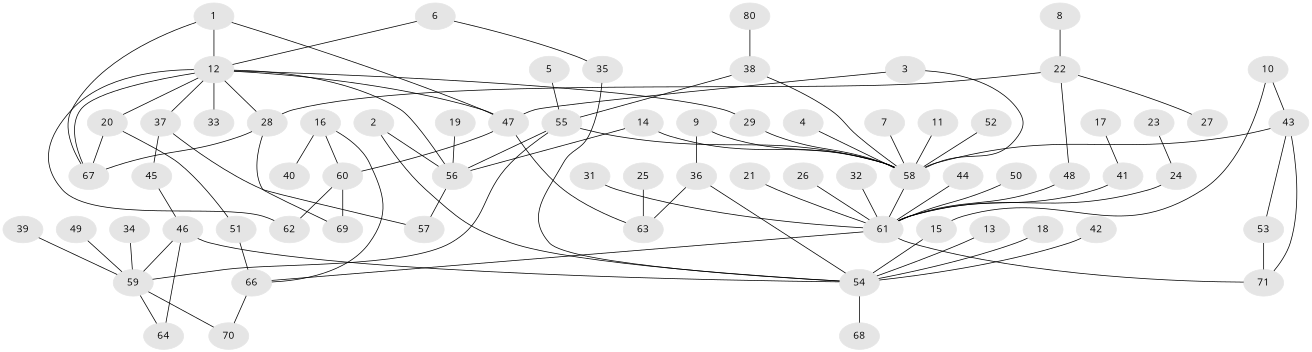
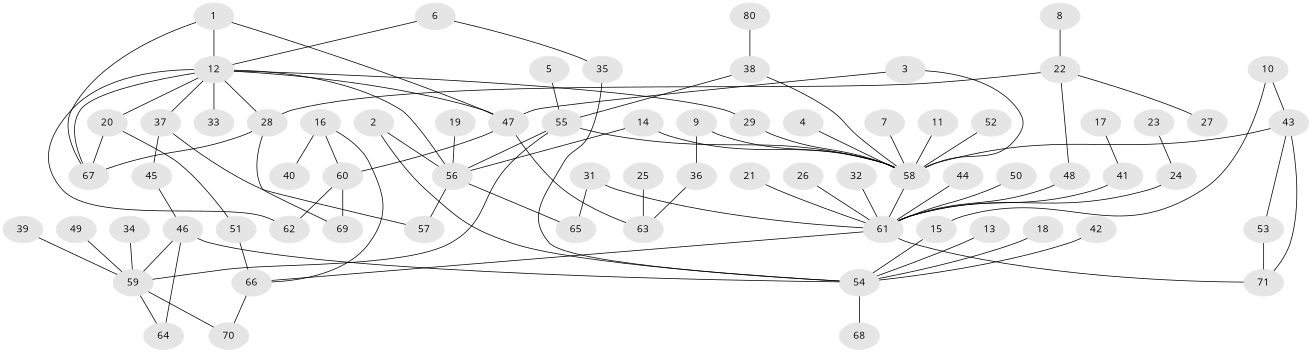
none -> (576, 229)
(778, 229) -> none
